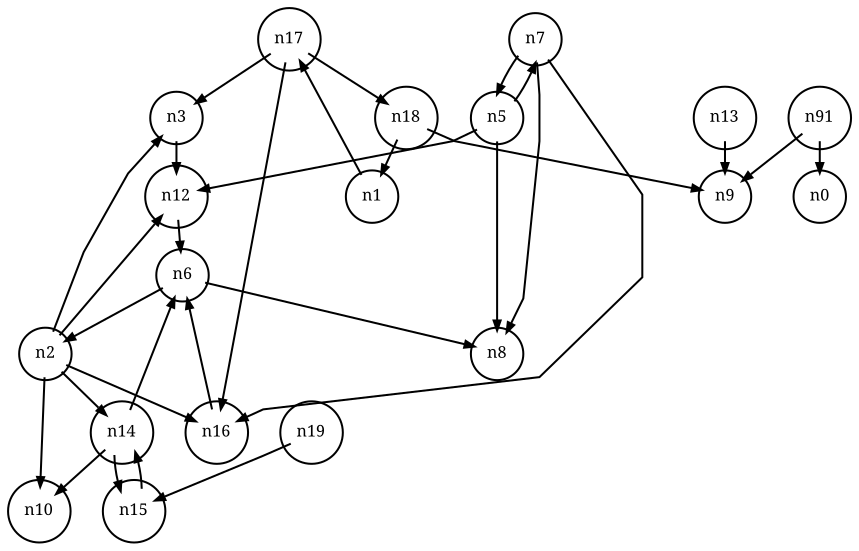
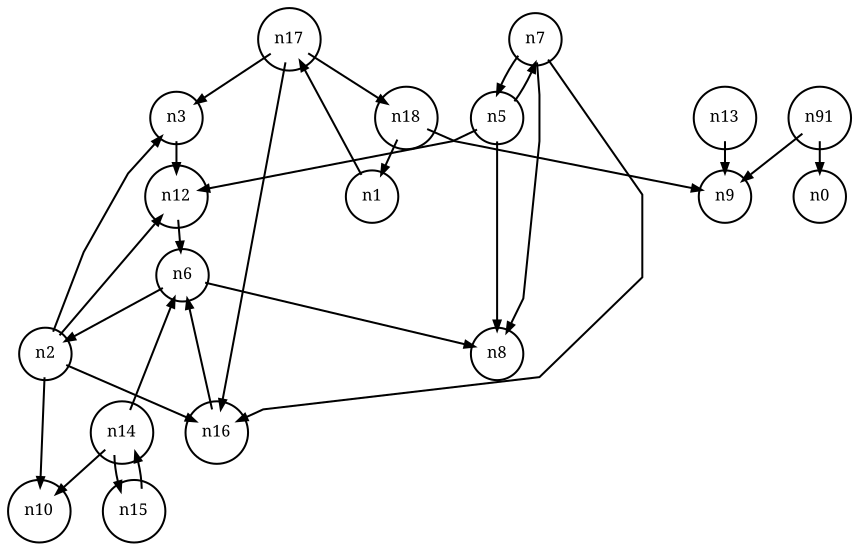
(80, 390) -> none
(312, 433) -> none
